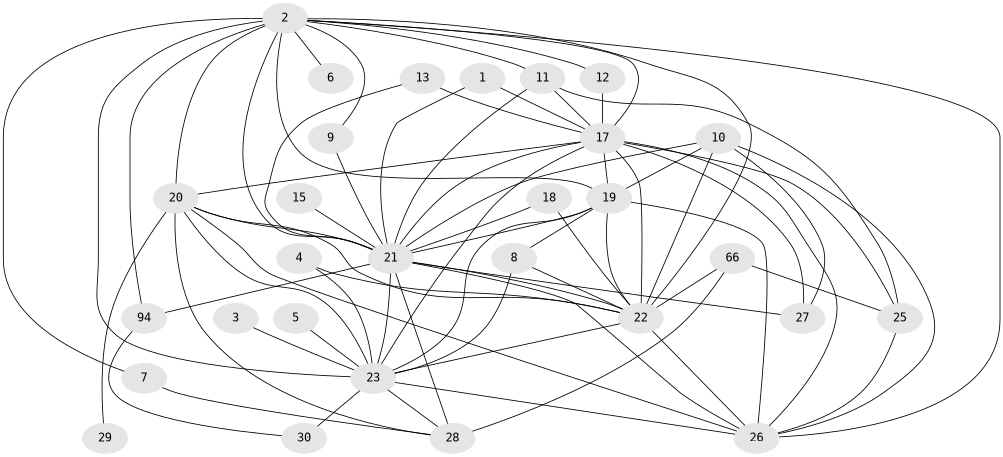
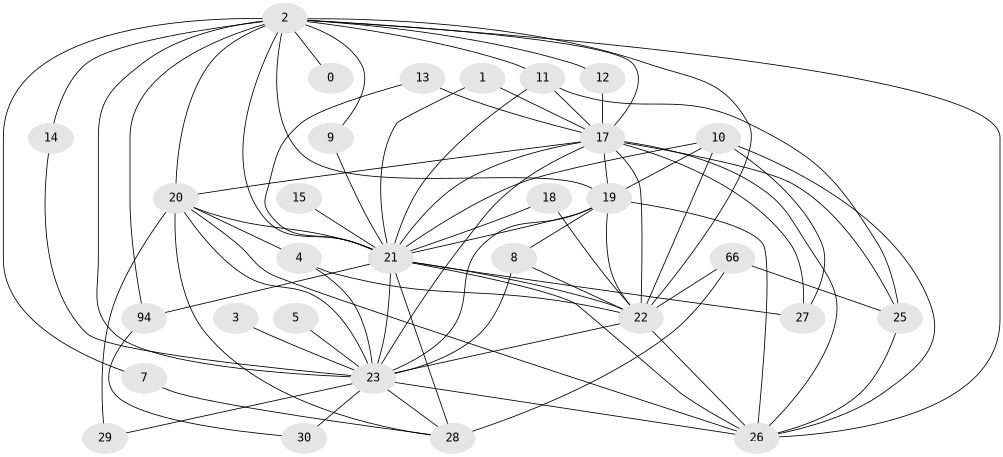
(331, 78) -> (331, 78)
none -> (51, 138)
(366, 276) -> (237, 228)
none -> (228, 411)
